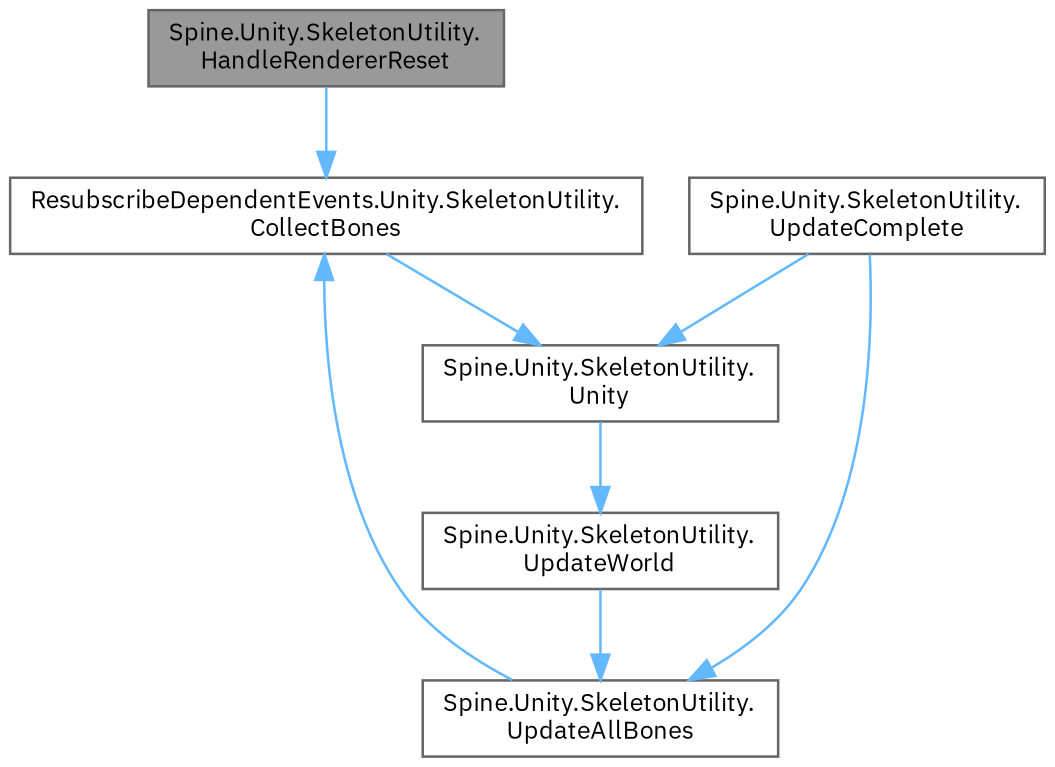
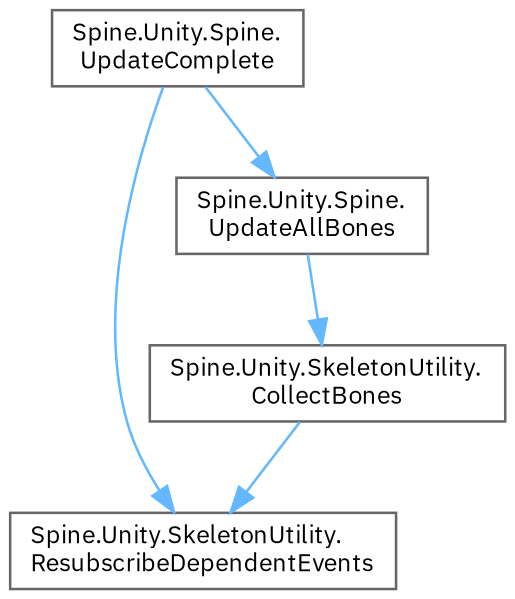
(326, 48) -> none
(326, 216) -> (328, 383)
(867, 216) -> (178, 48)
(600, 383) -> (203, 551)
(600, 551) -> none
(600, 719) -> (302, 216)
